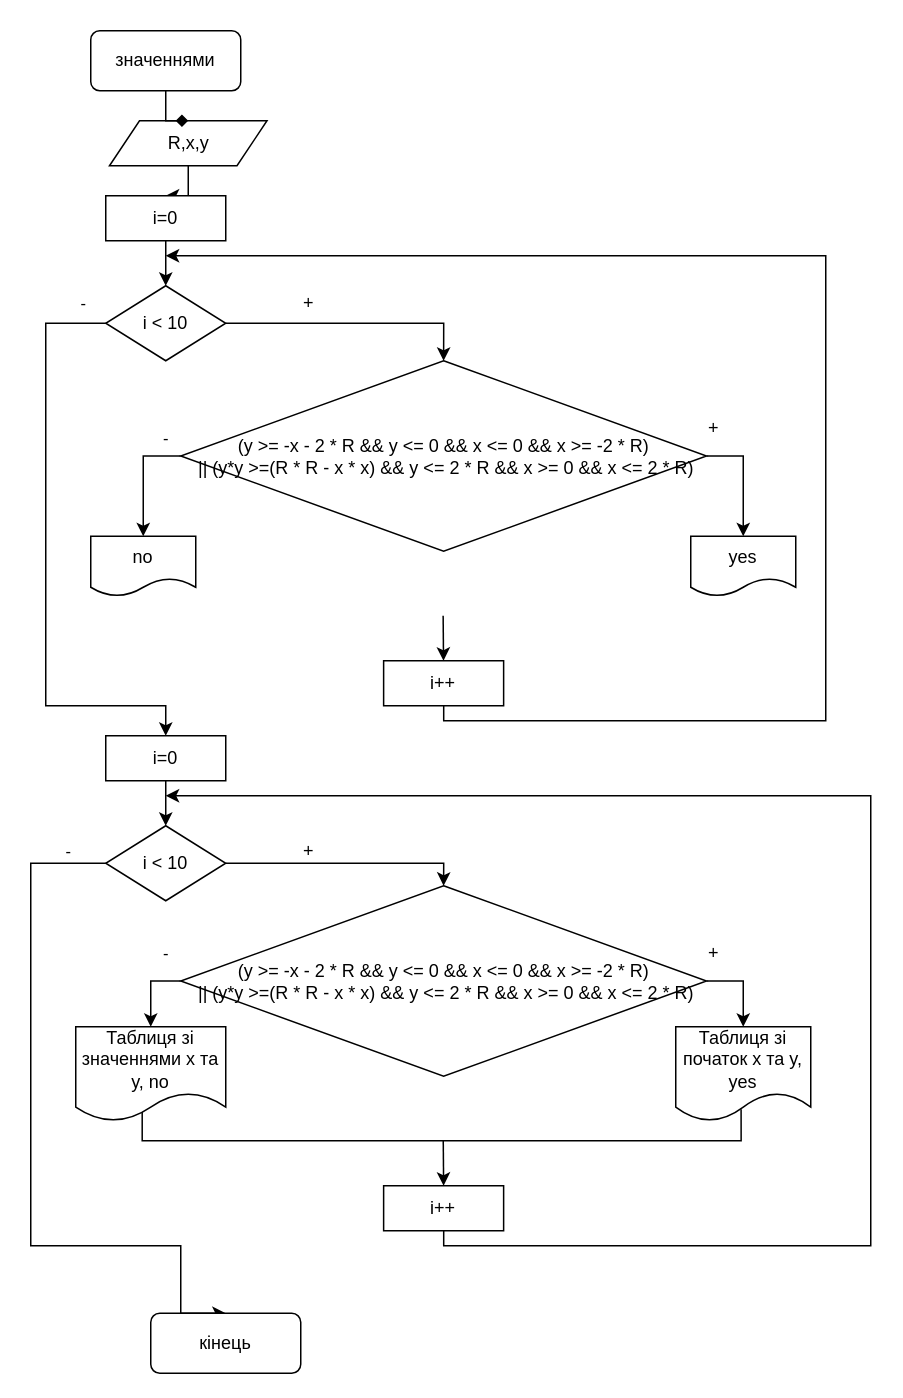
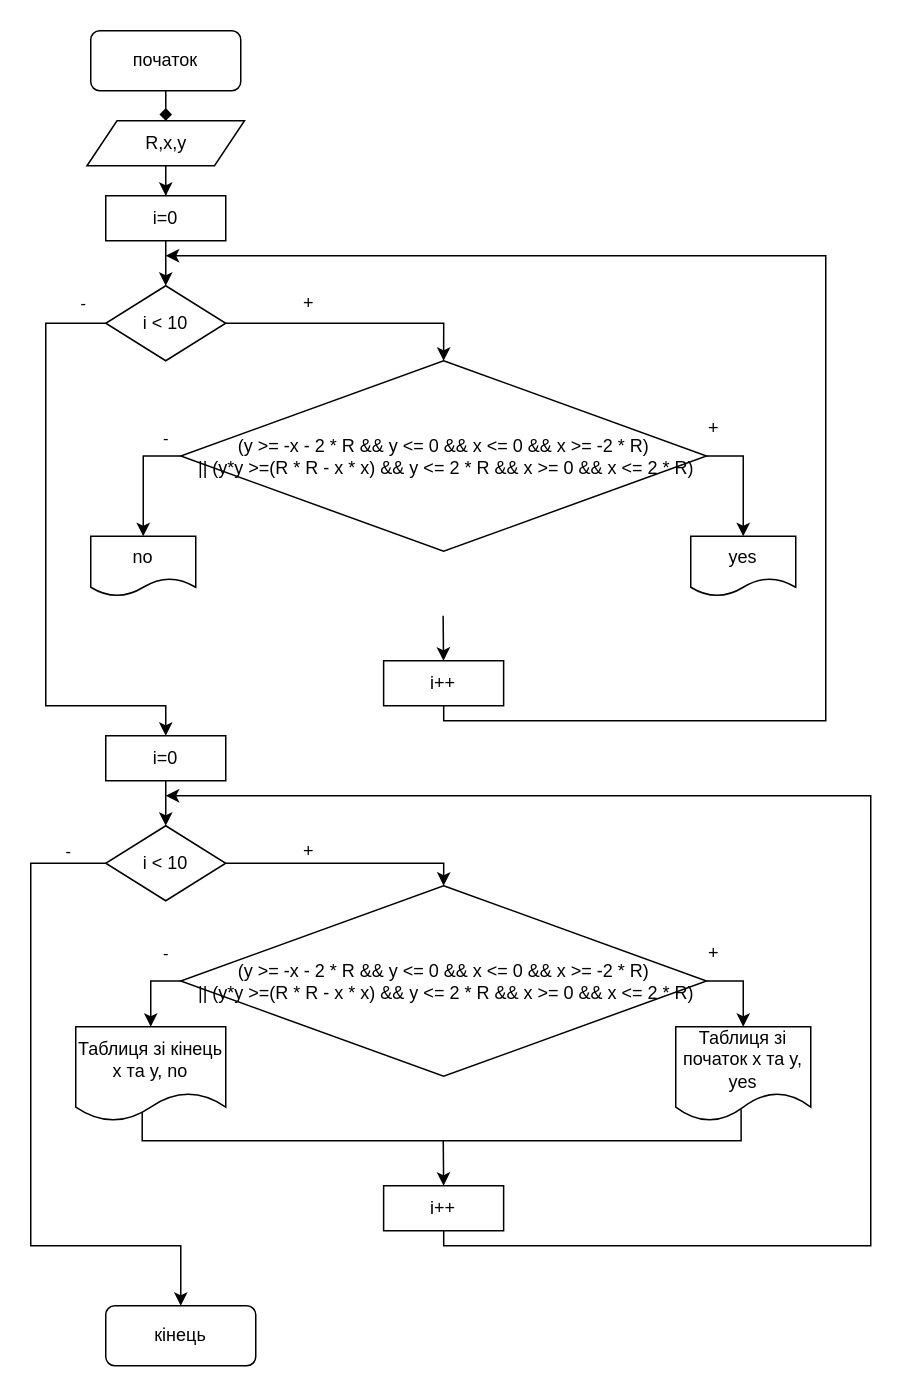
(166, 61) -> (166, 61)
(188, 143) -> (166, 143)
(151, 1060) -> (151, 1060)
(226, 1343) -> (181, 1336)
